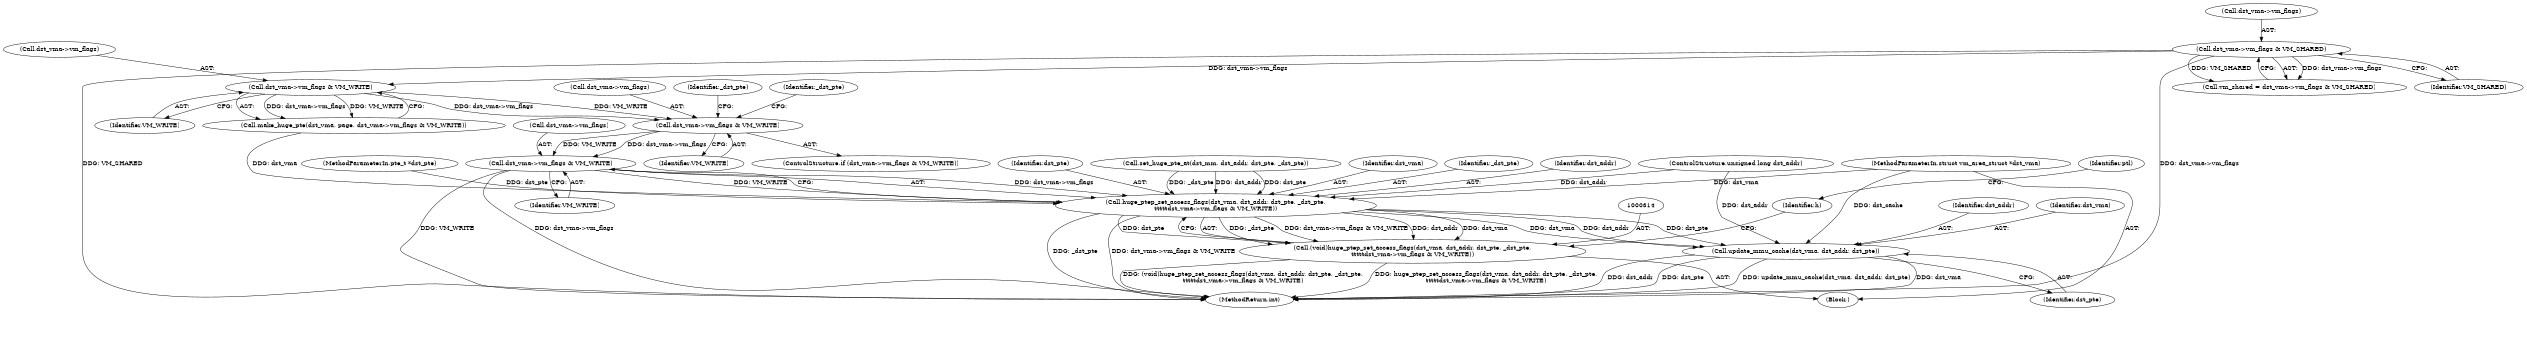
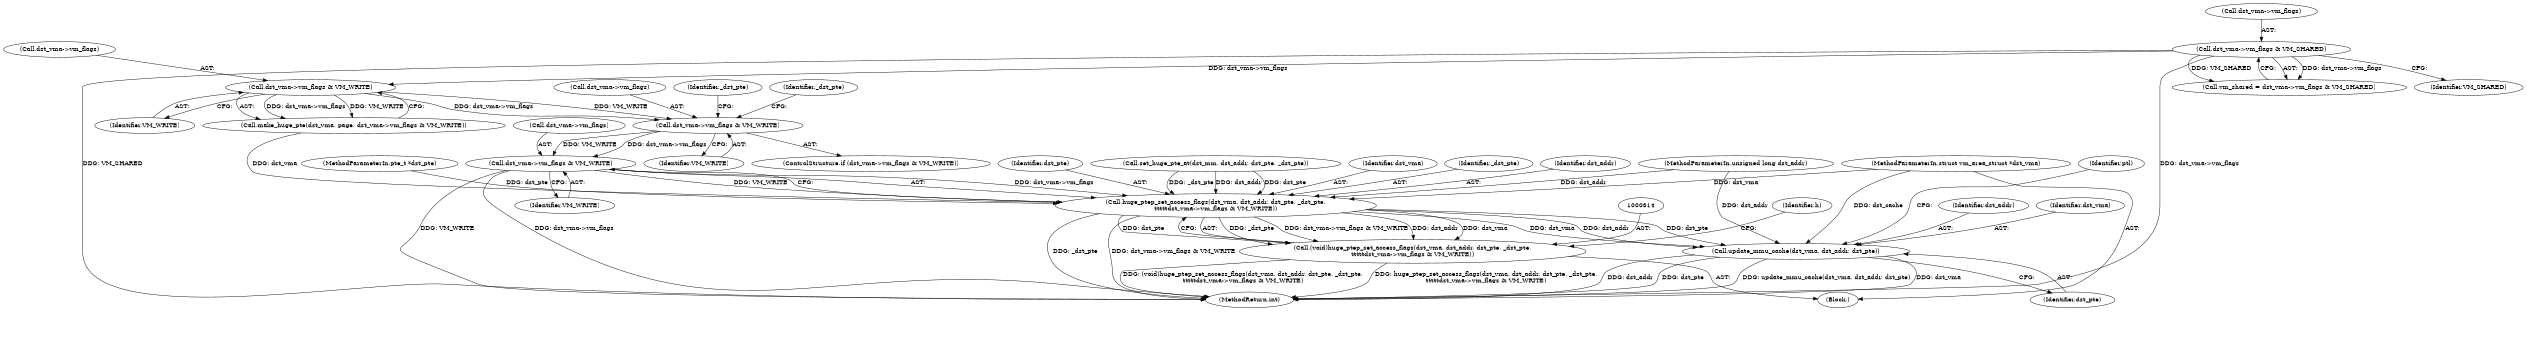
(2403, 60) -> none
(1736, 164) -> (1736, 164)
(1955, 181) -> (1958, 187)
